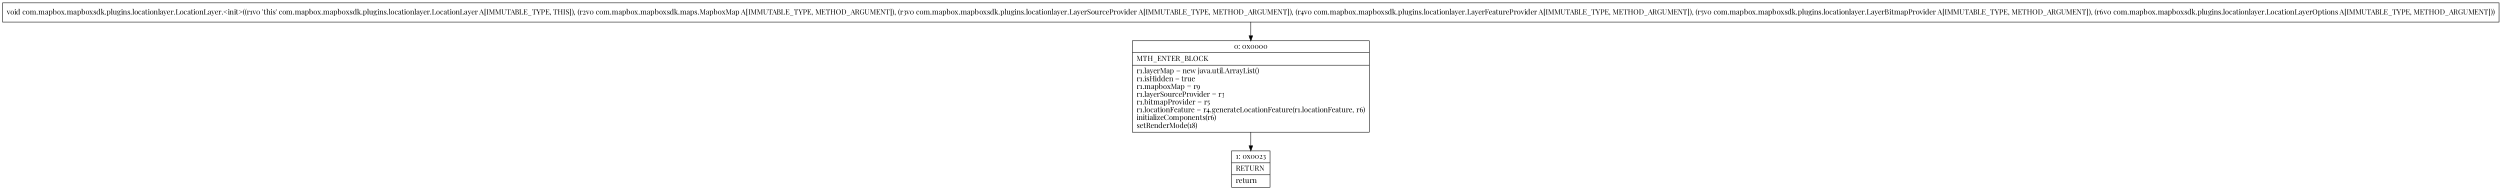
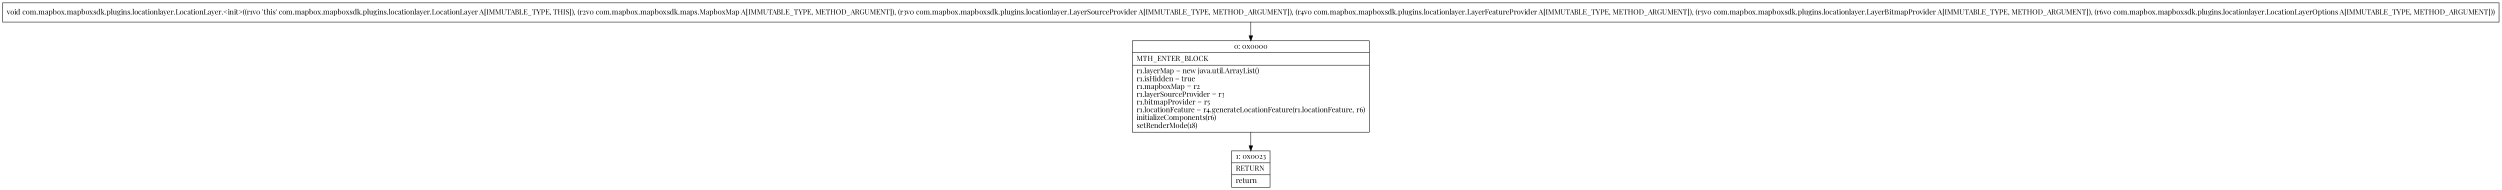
(1169, 87) -> (1168, 87)
